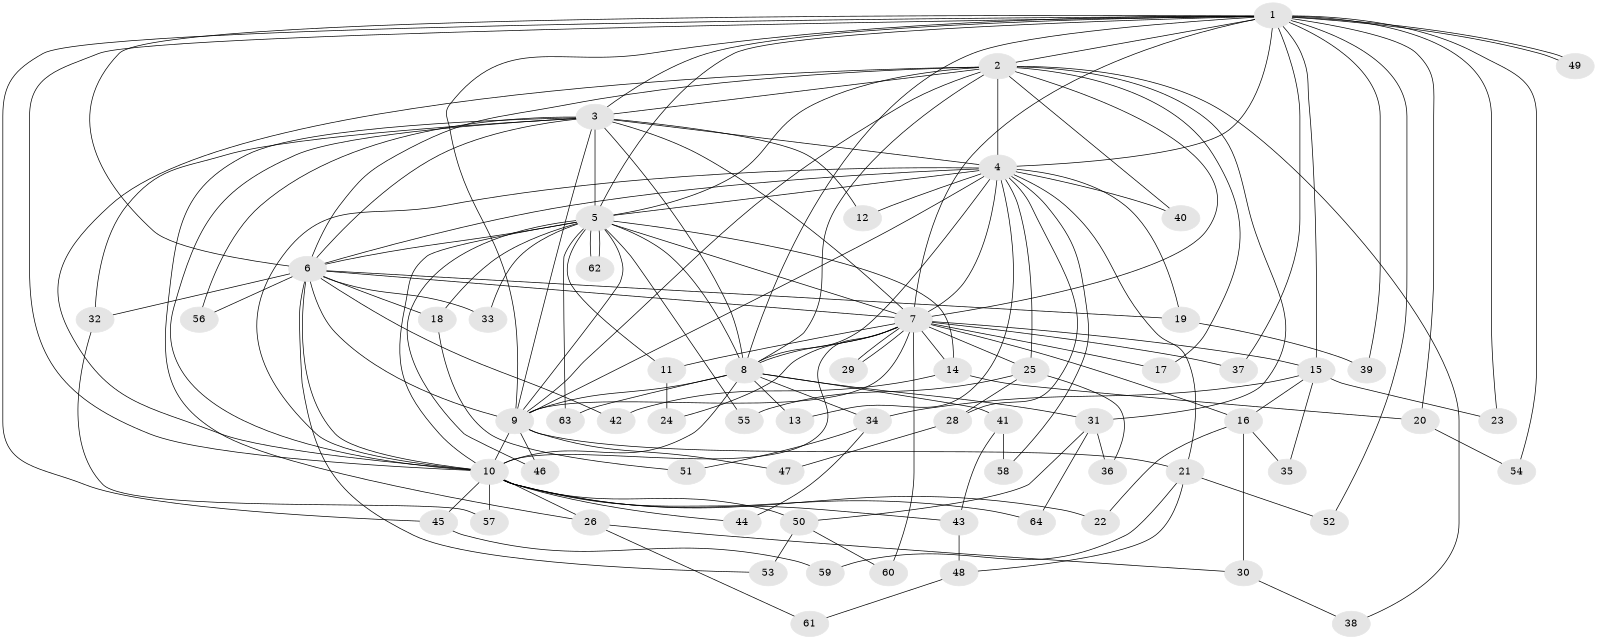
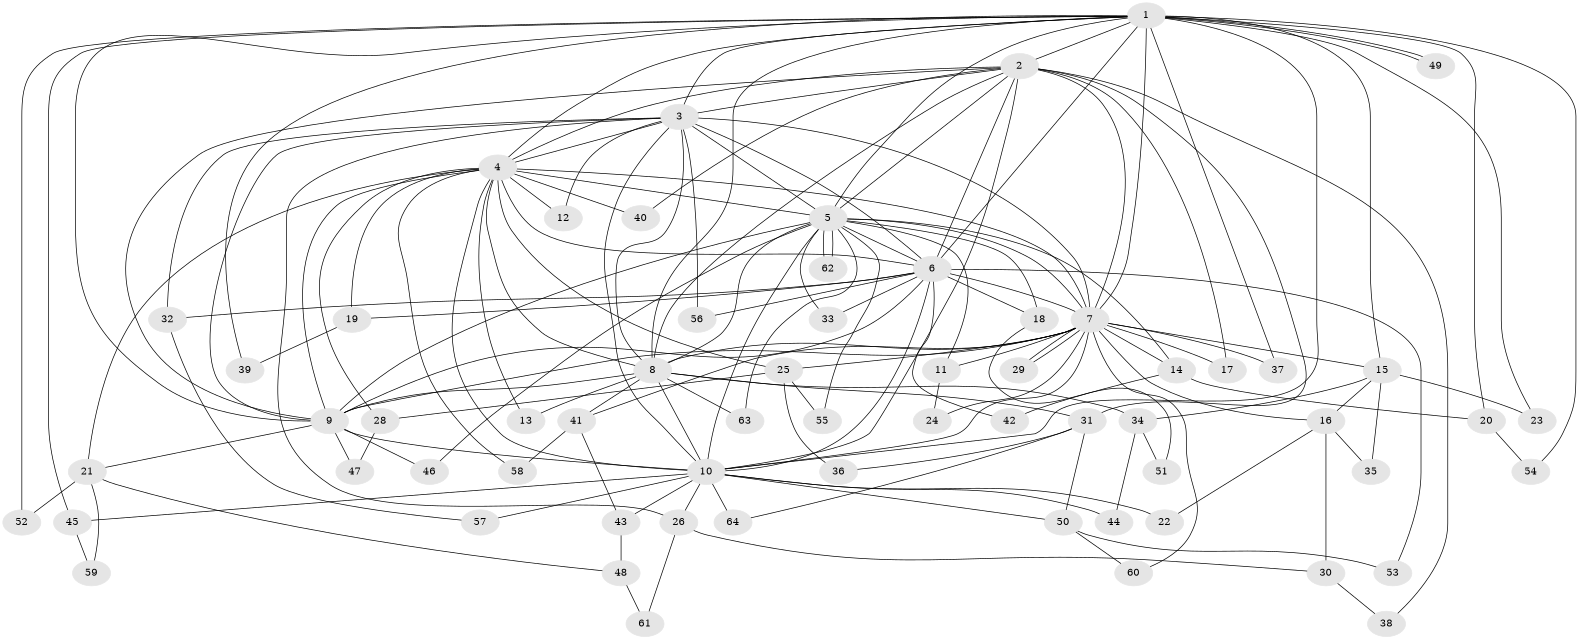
none -> (722, 369)
